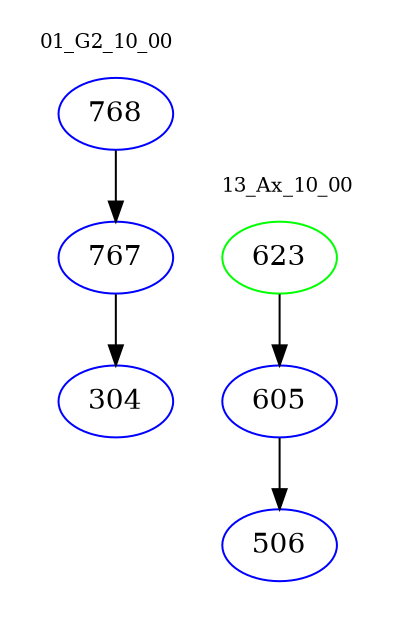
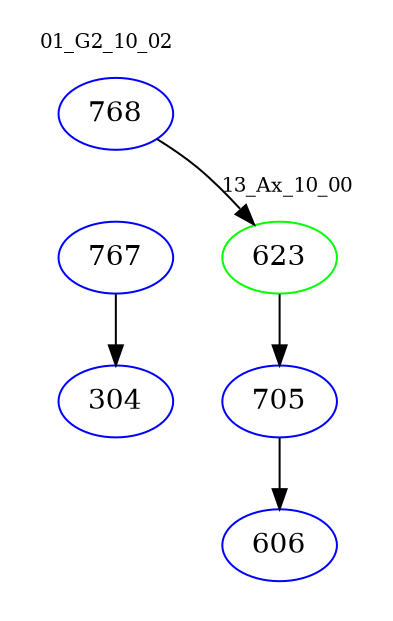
(107, 43) -> (107, 43)
(116, 176) -> (219, 187)
(280, 401) -> (280, 401)
(280, 545) -> (280, 545)
